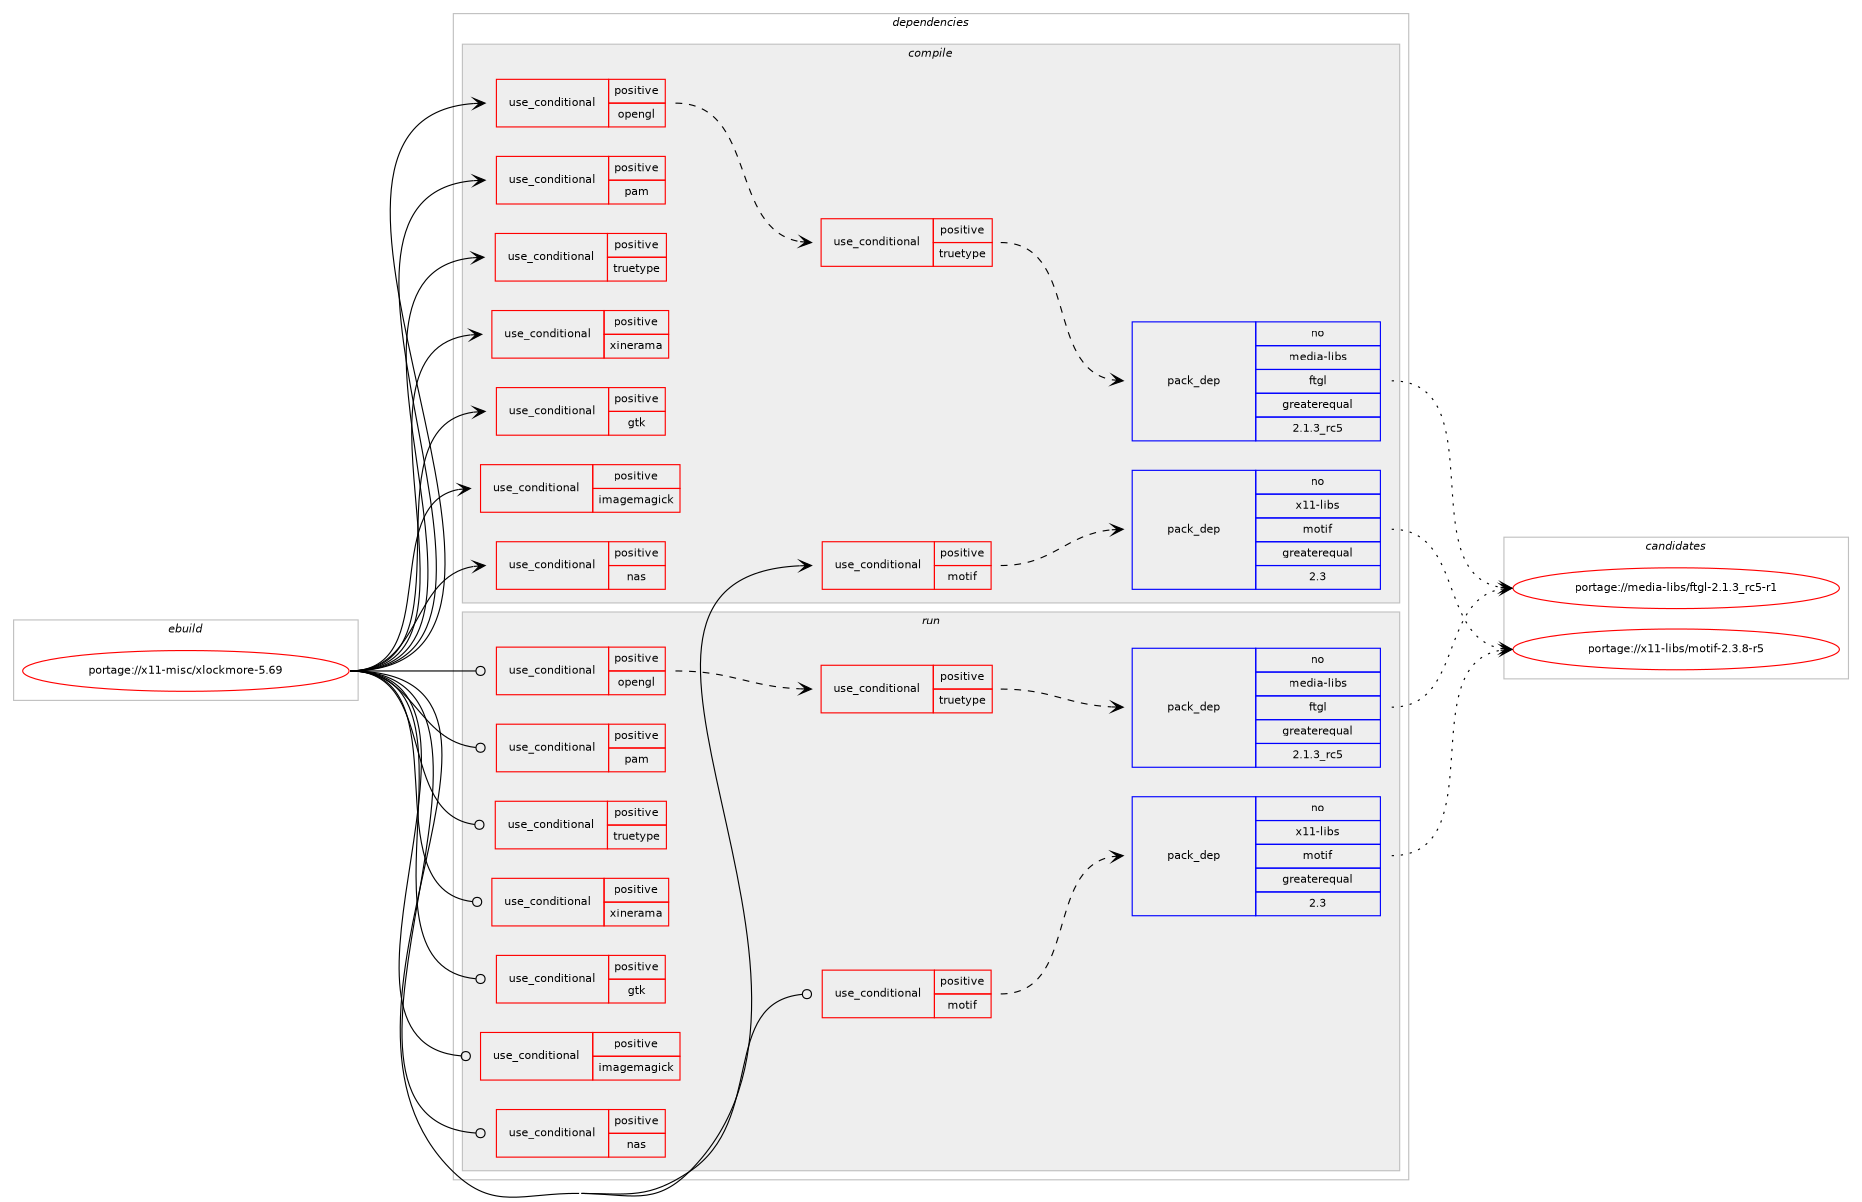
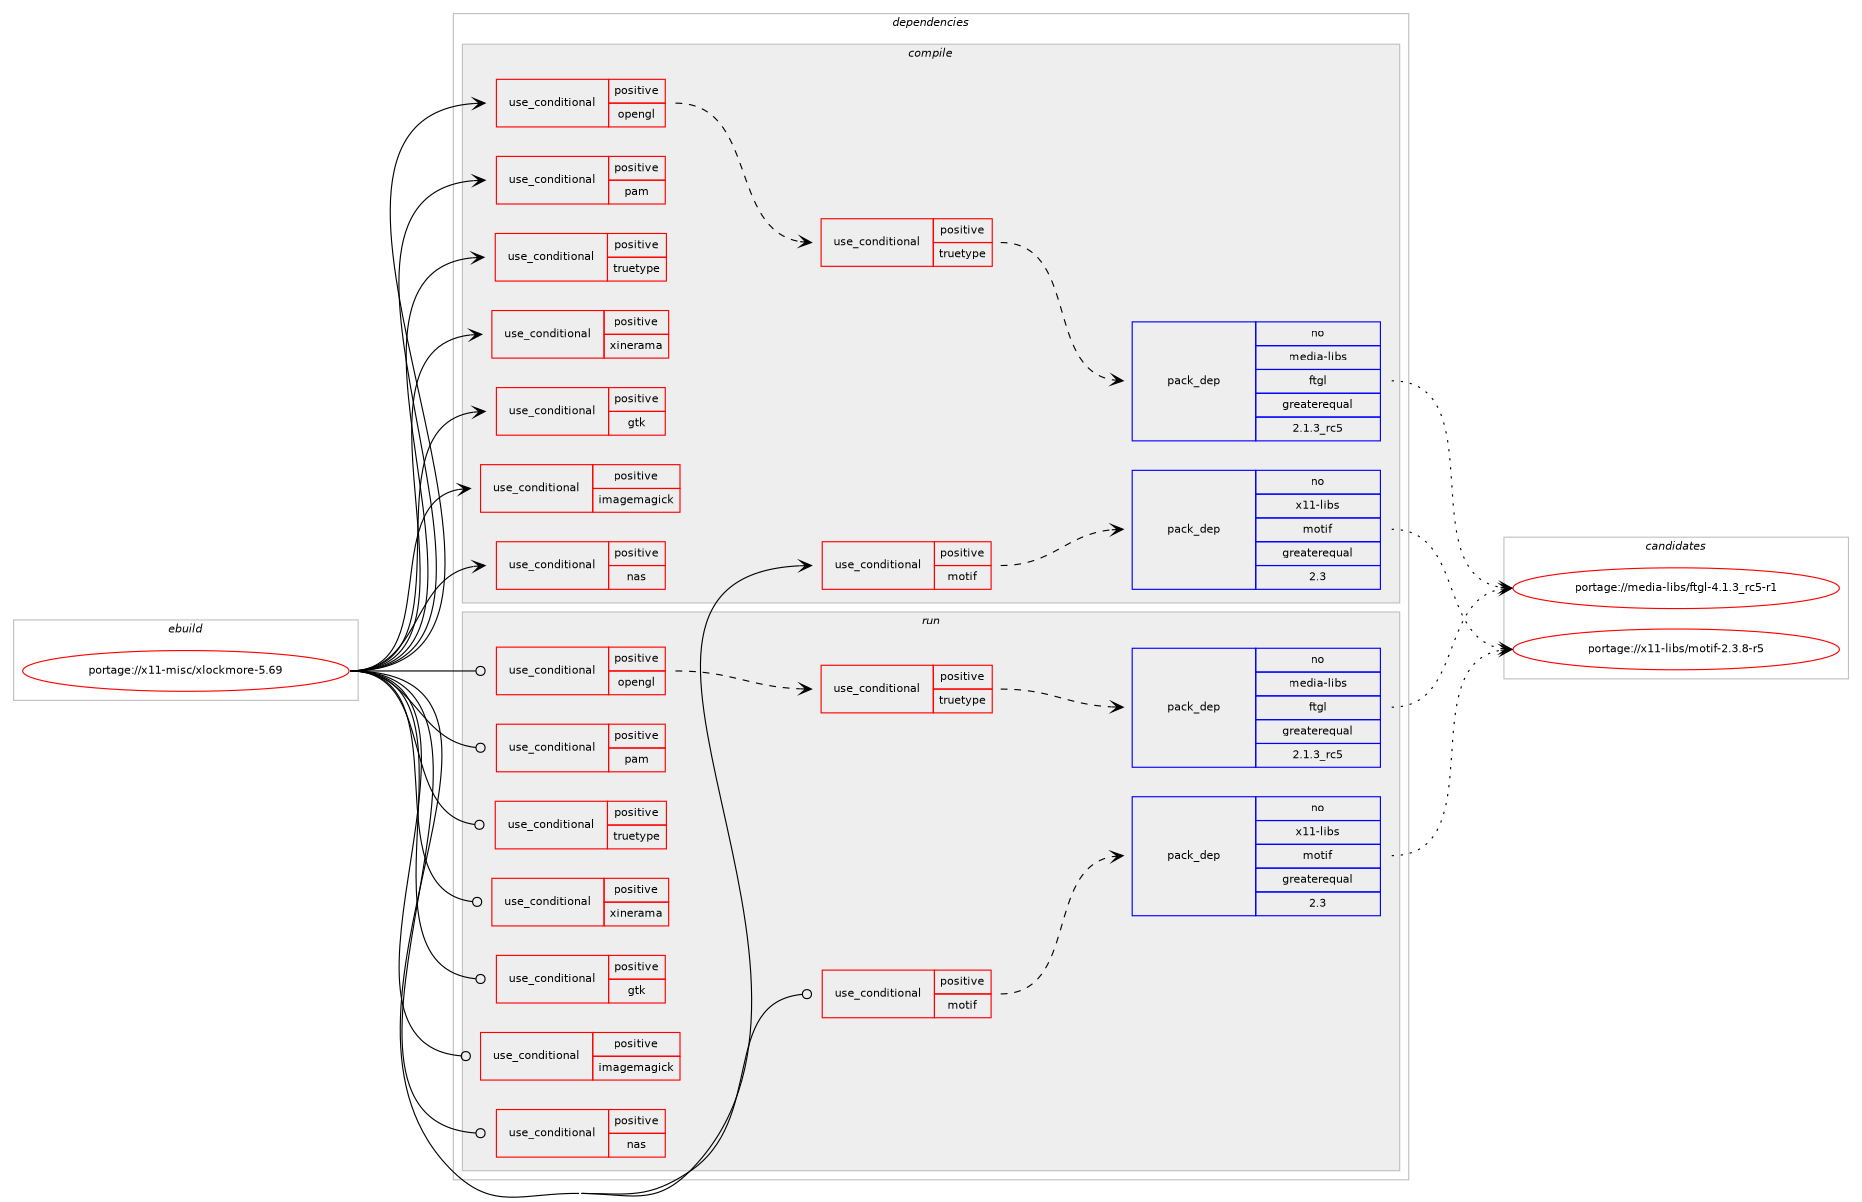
(1676, 588) -> (1676, 588)
